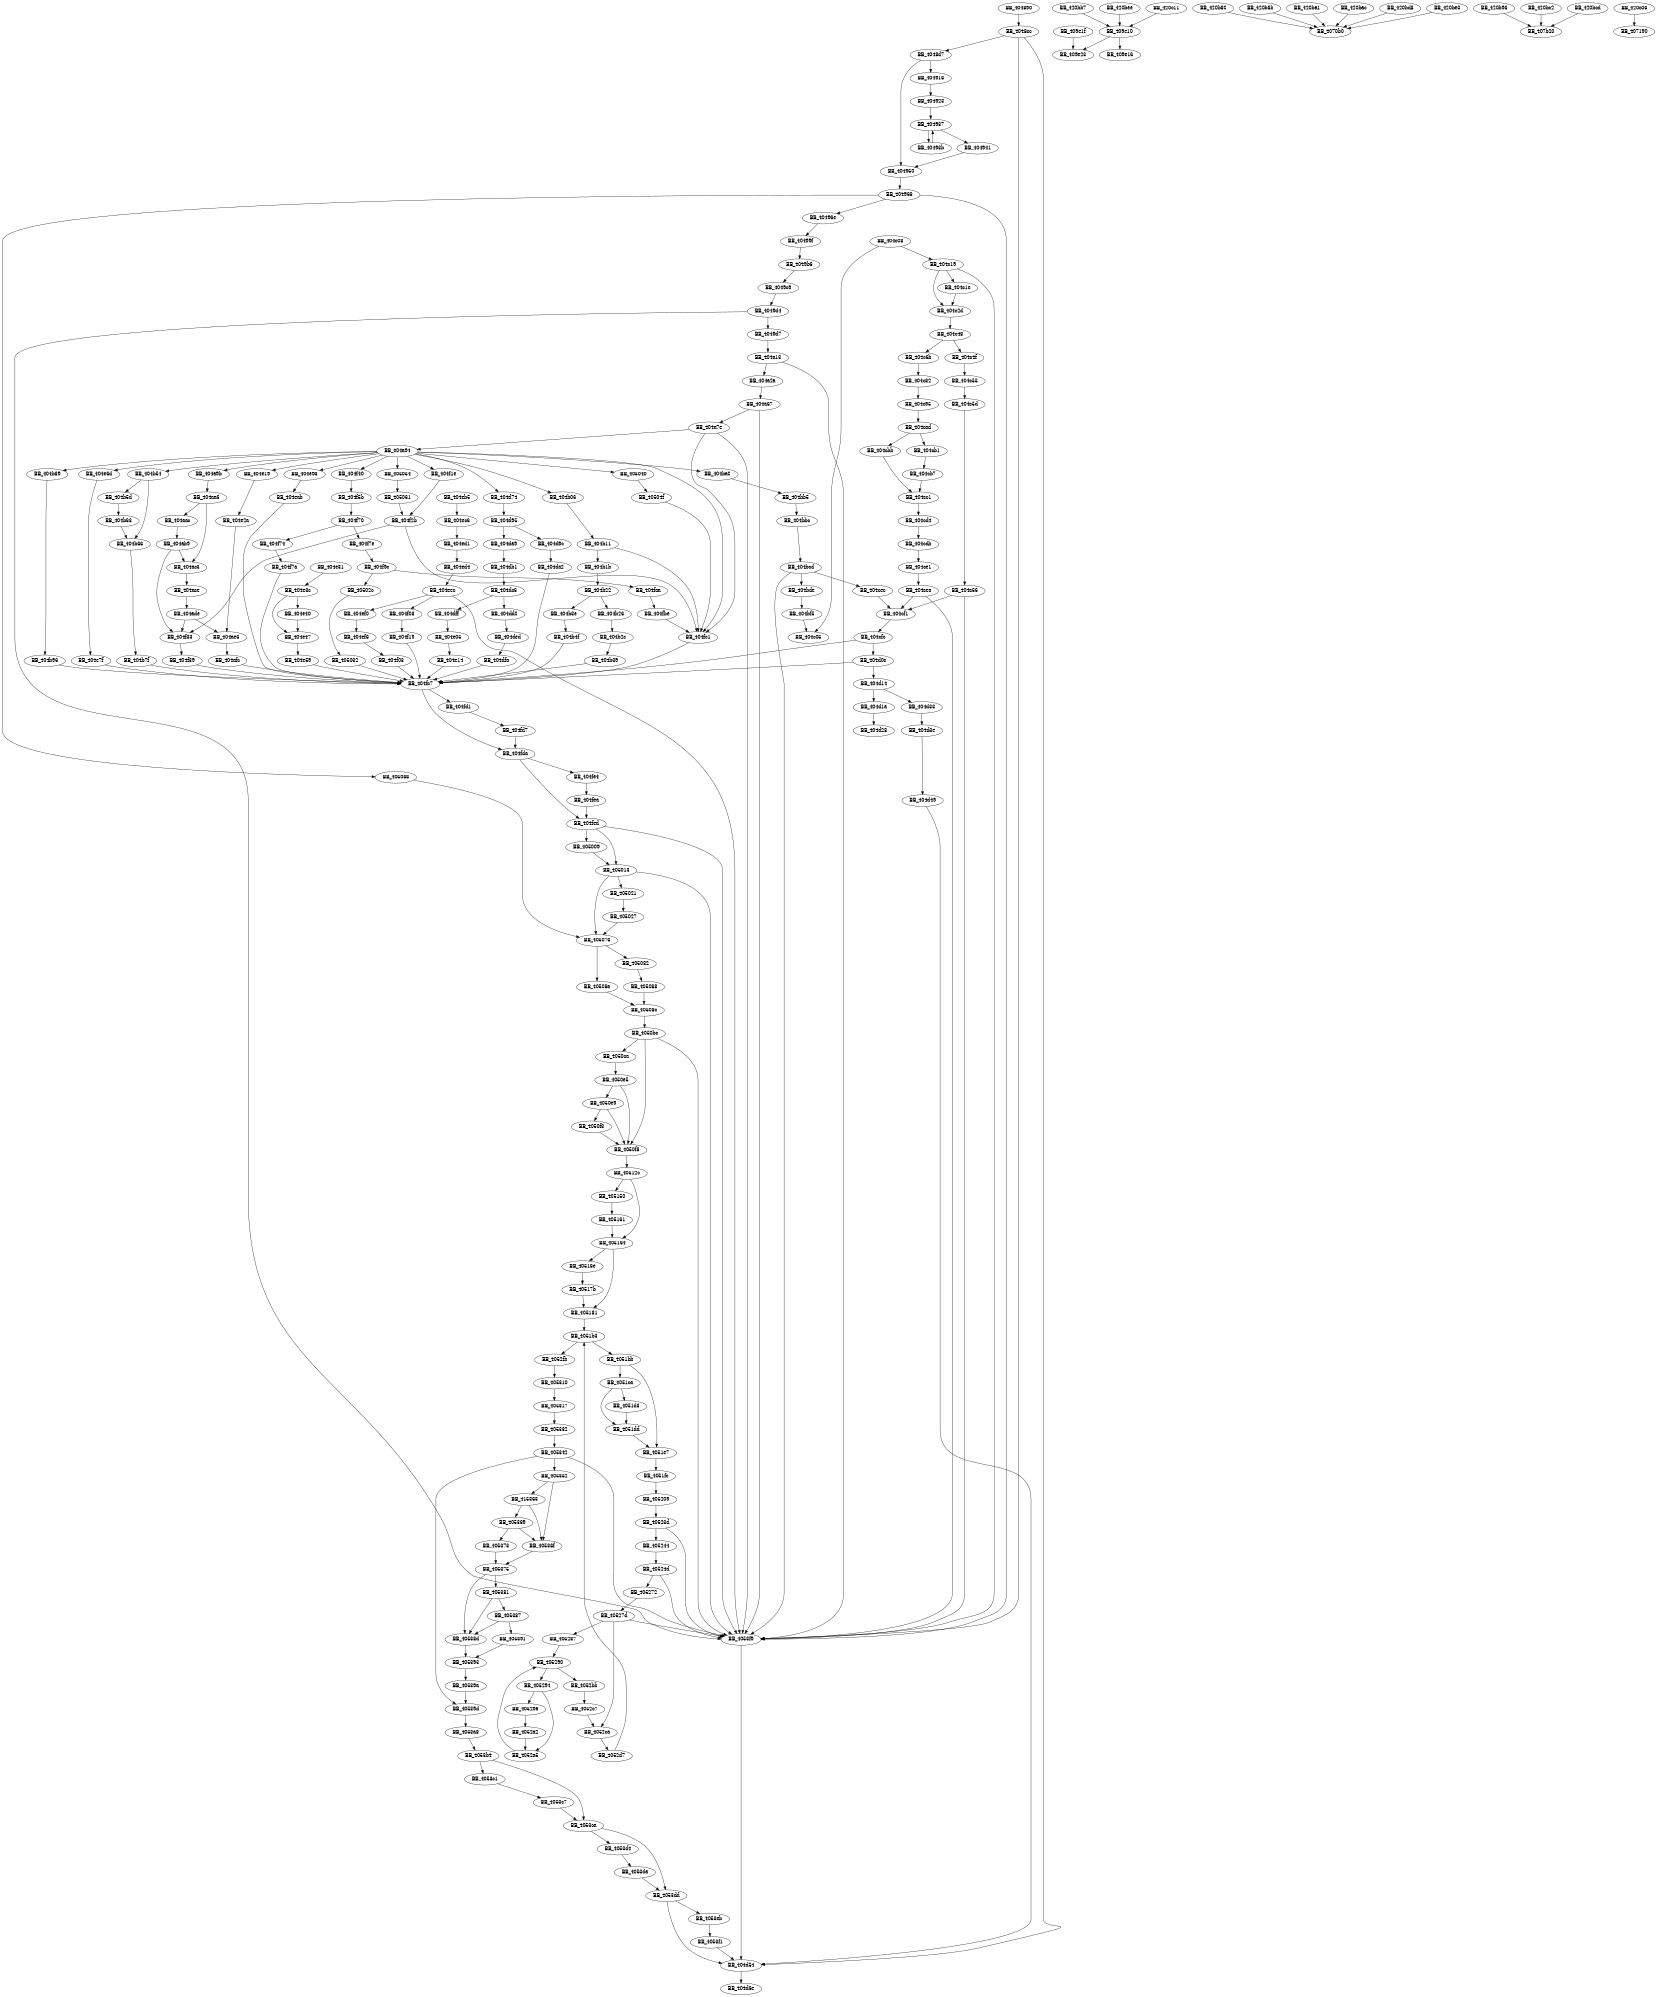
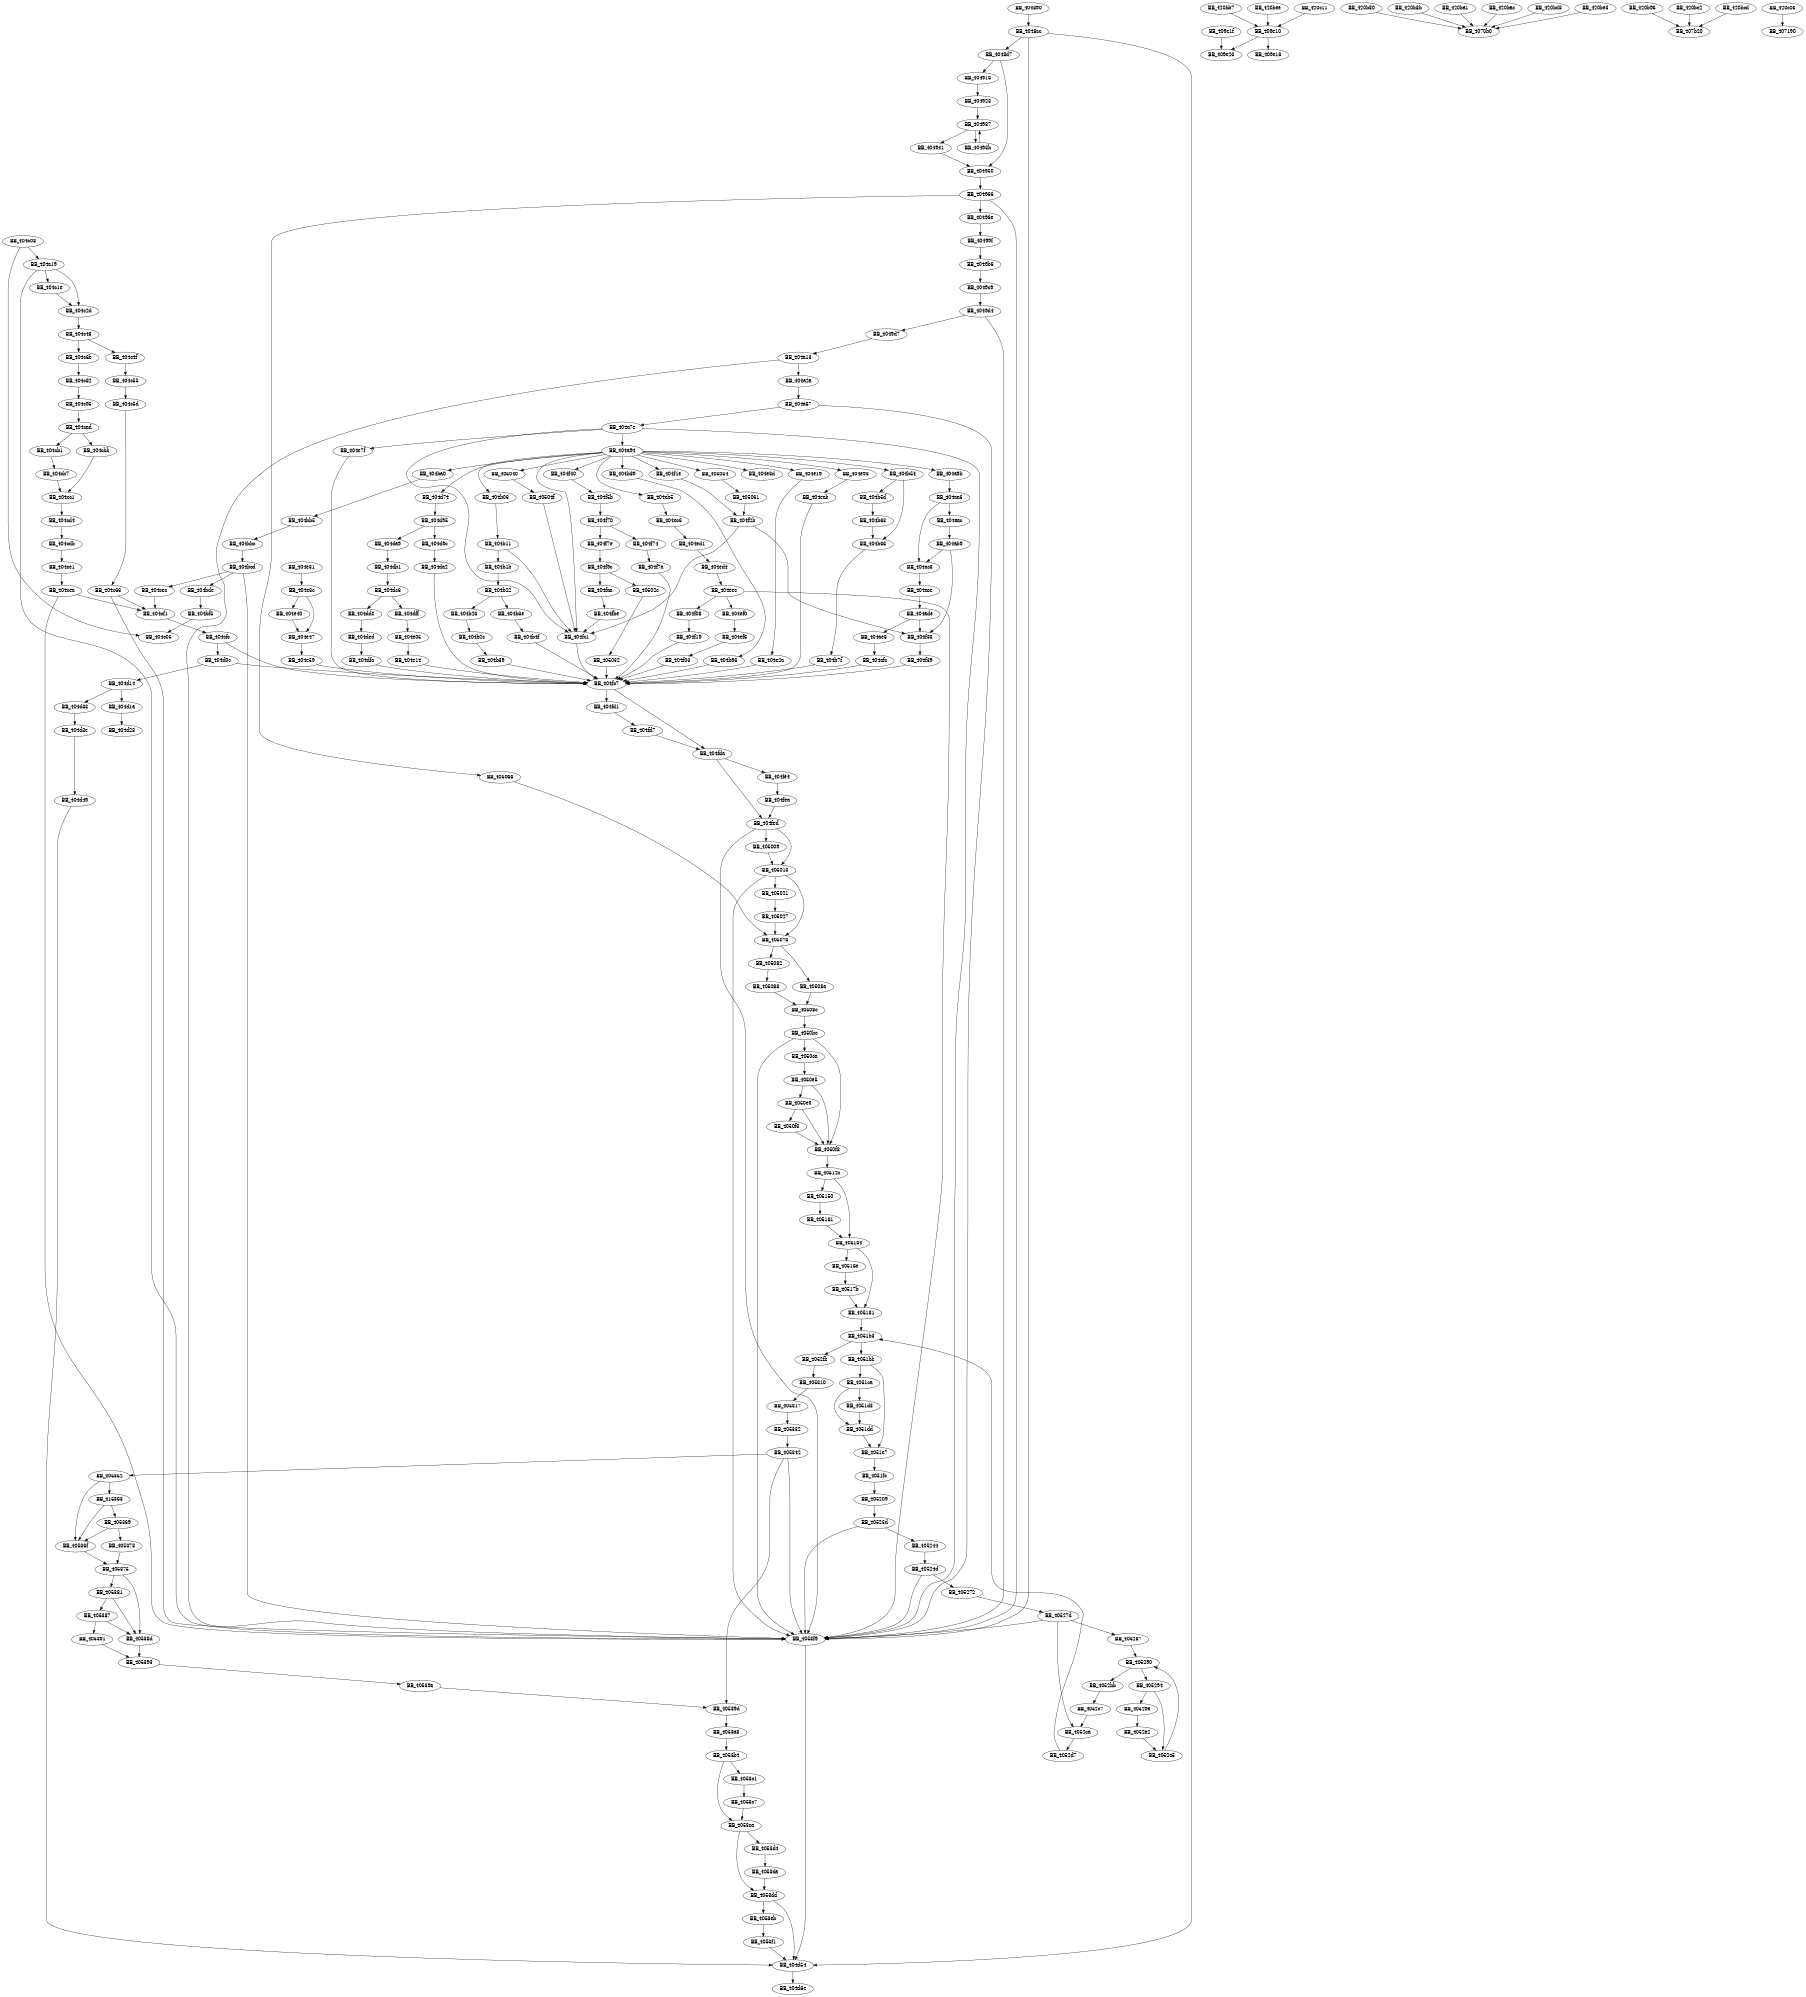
none -> (604, 484)
(89, 566) -> (488, 437)
(231, 578) -> (692, 675)
